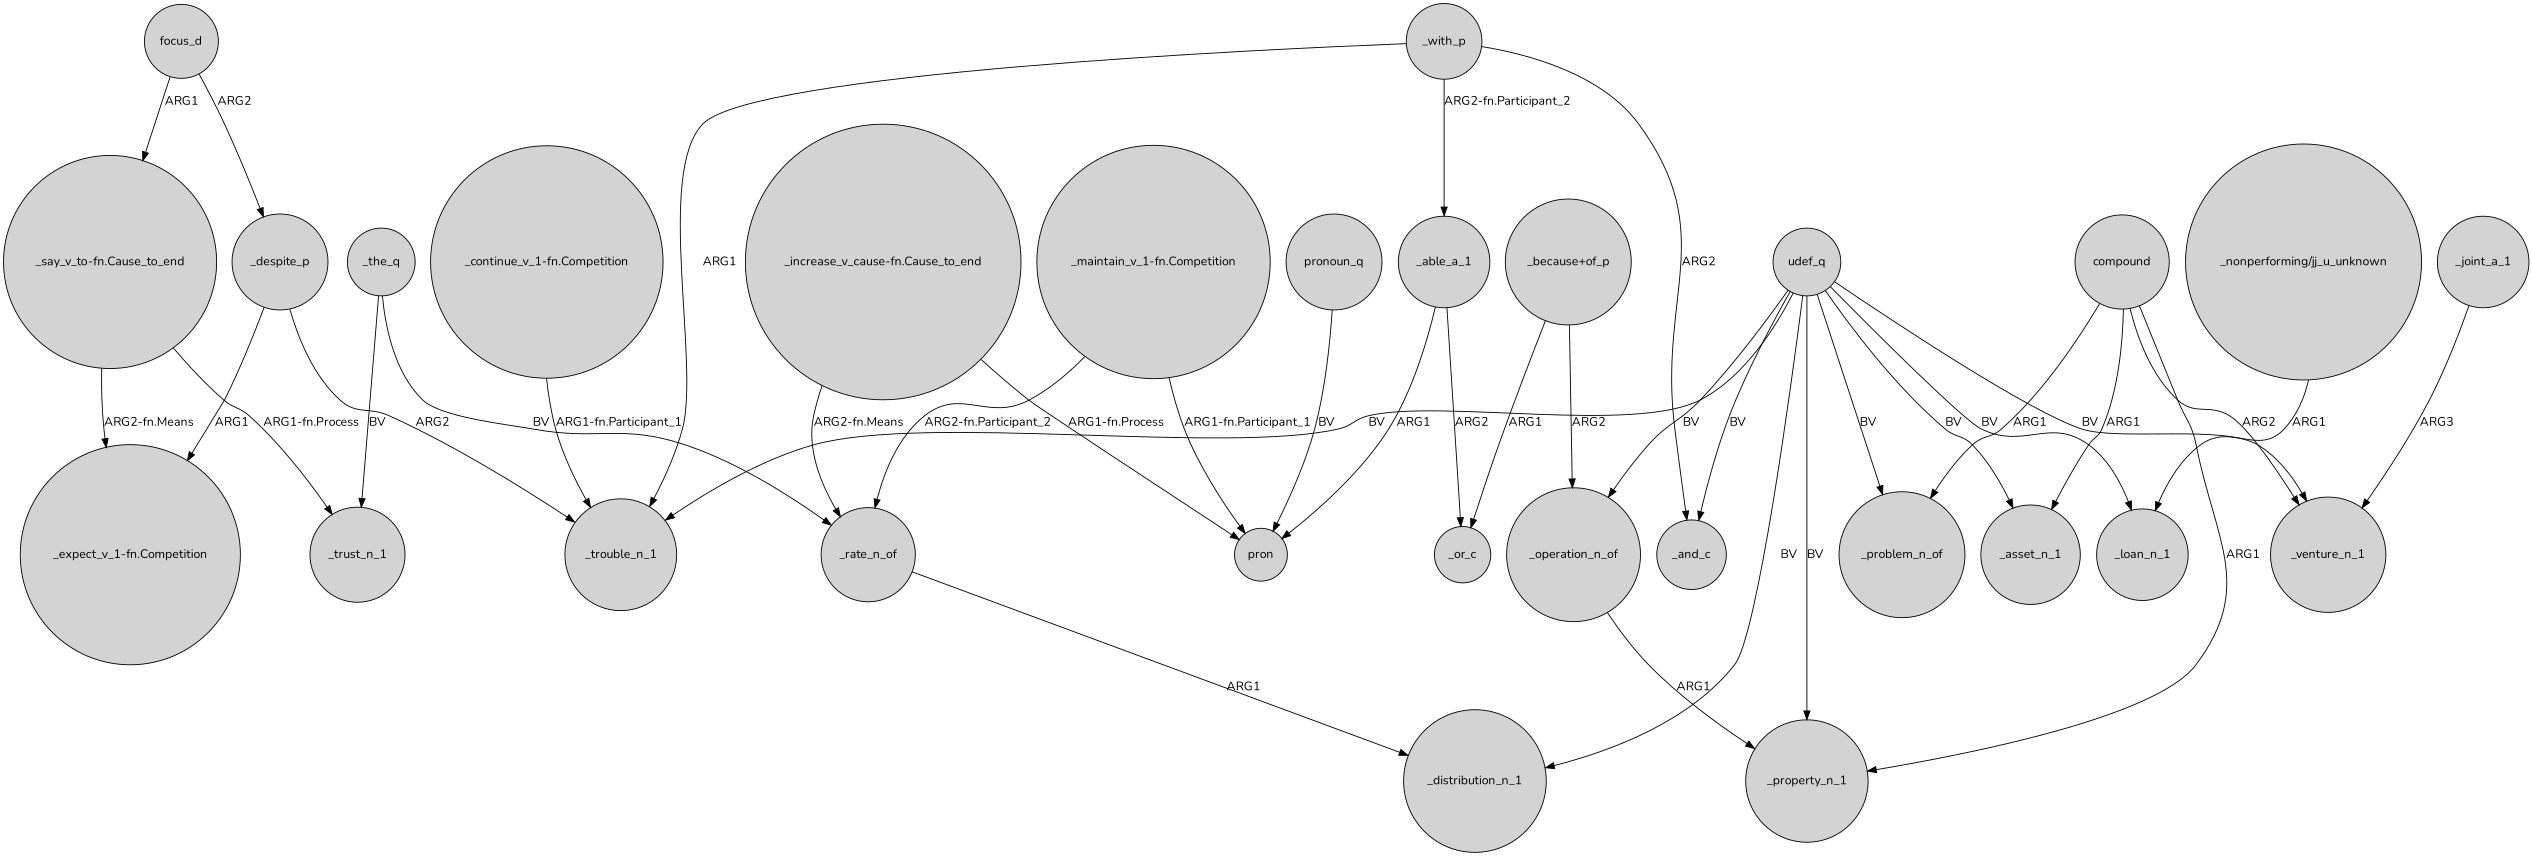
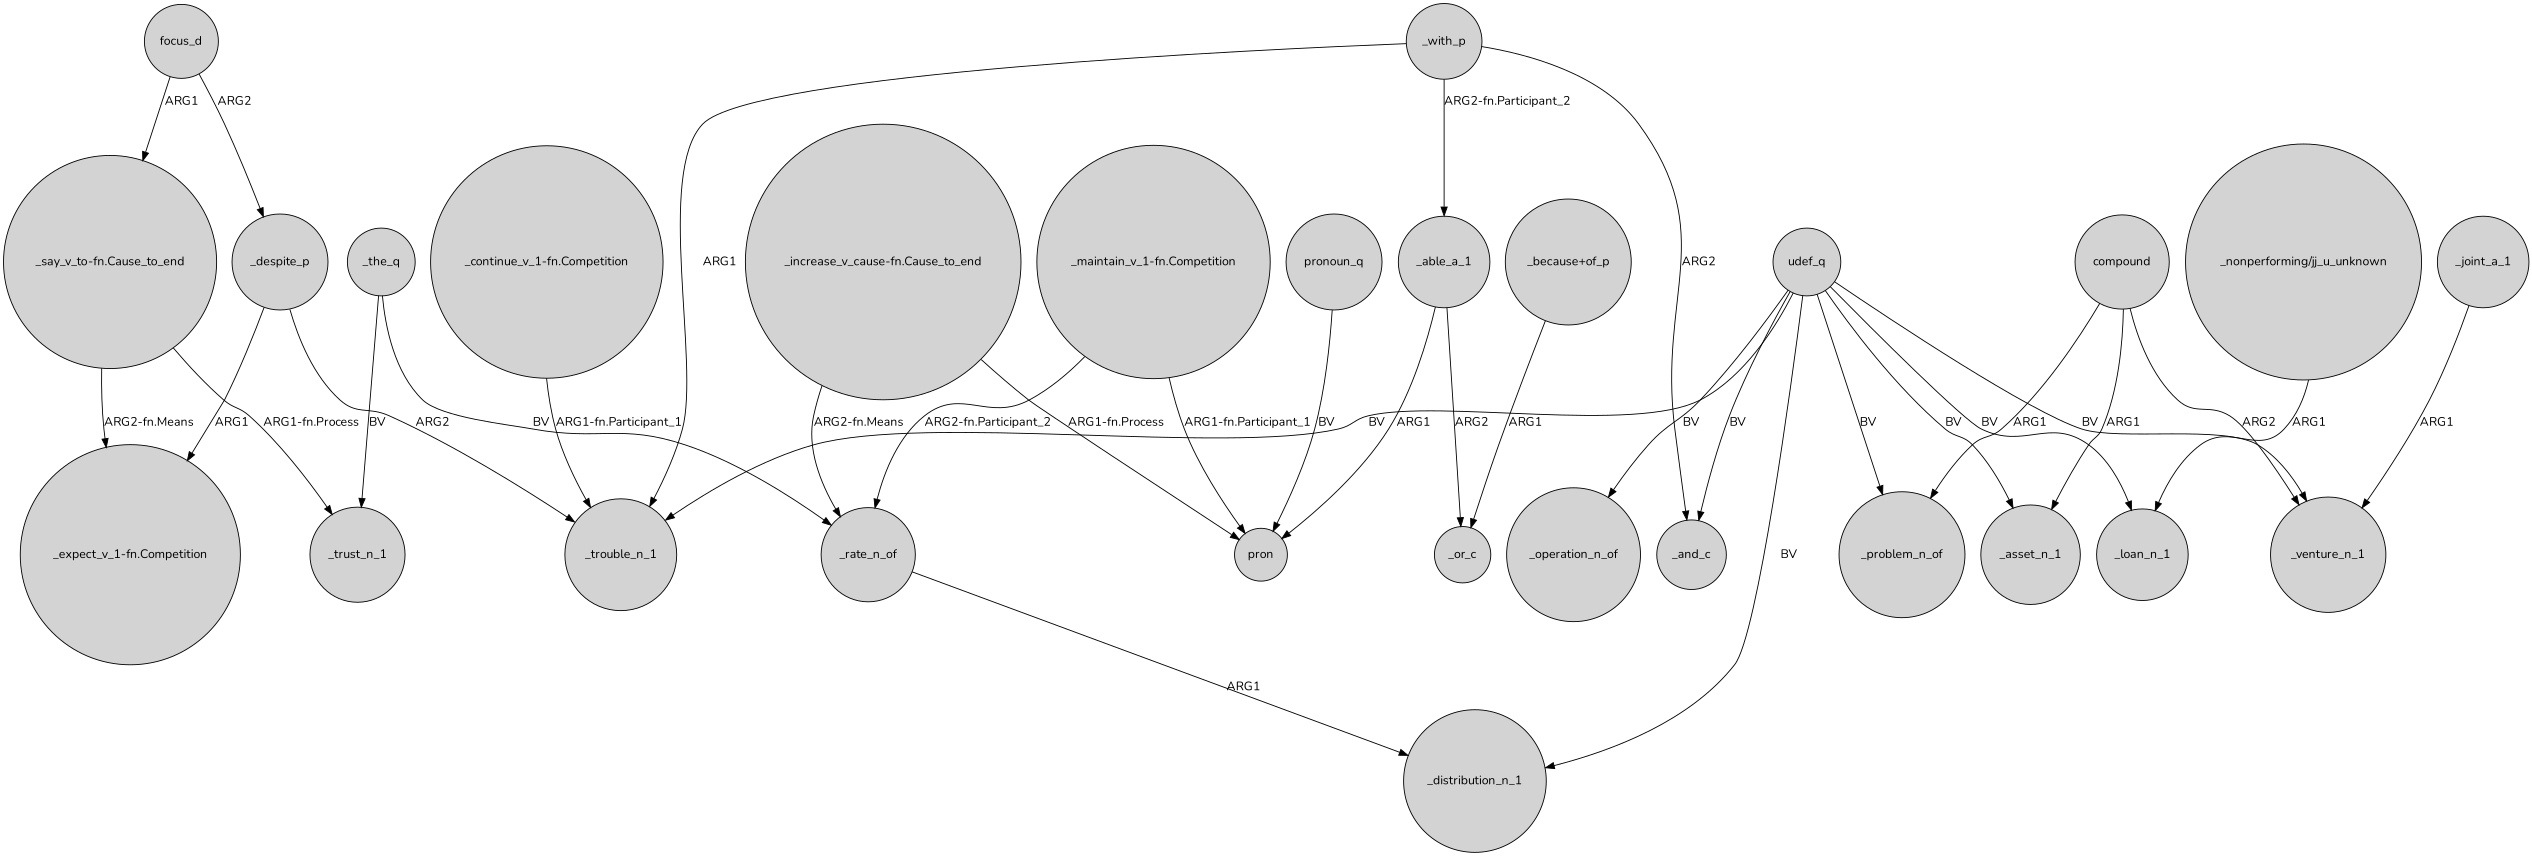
(1571, 402) -> none
(2437, 422) -> (2437, 422)
(1807, 781) -> none
